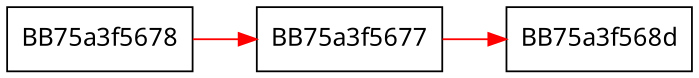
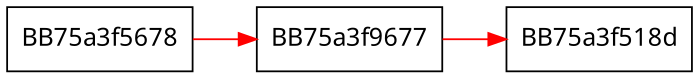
(350, 39) -> (350, 39)
(599, 39) -> (599, 39)
